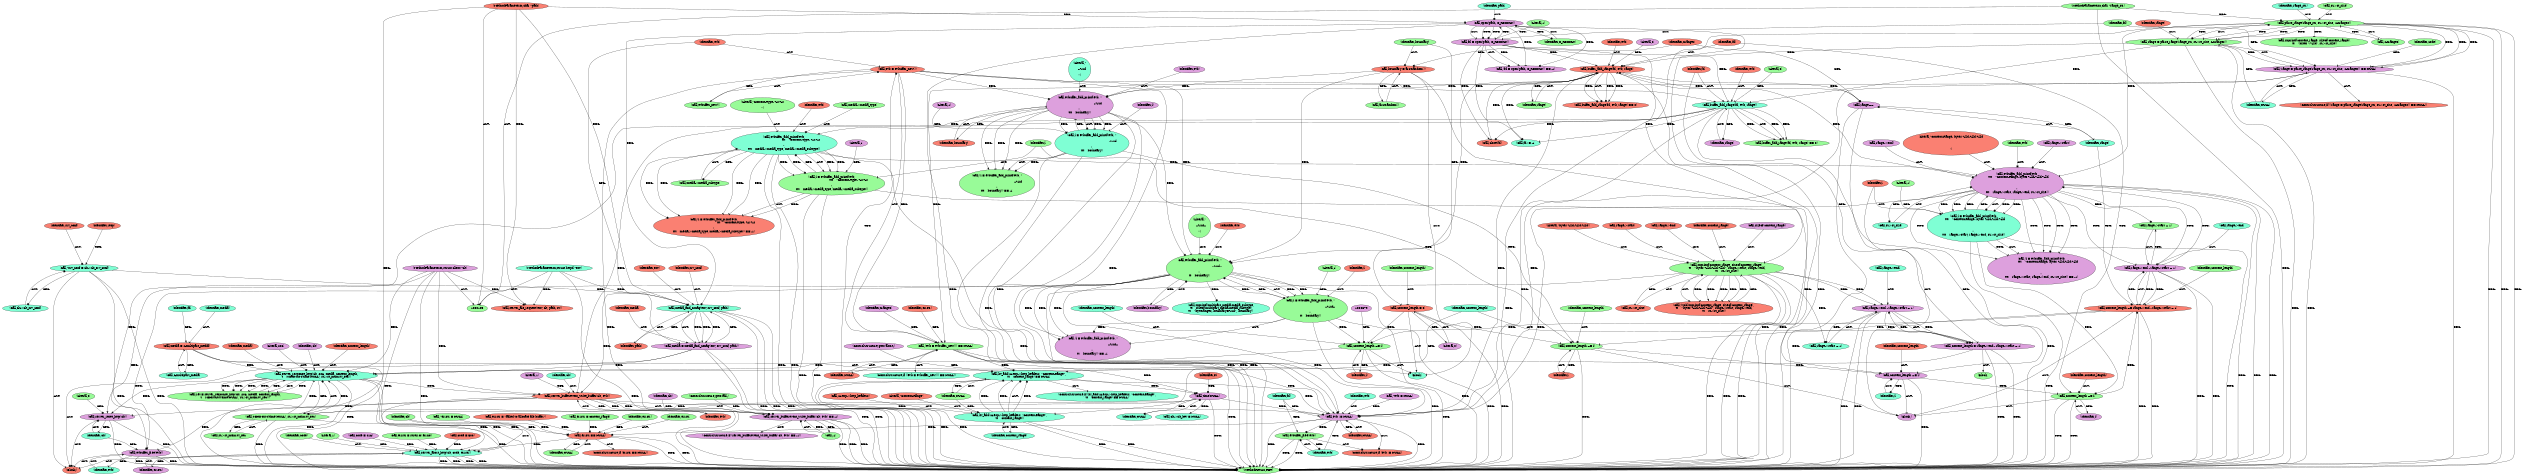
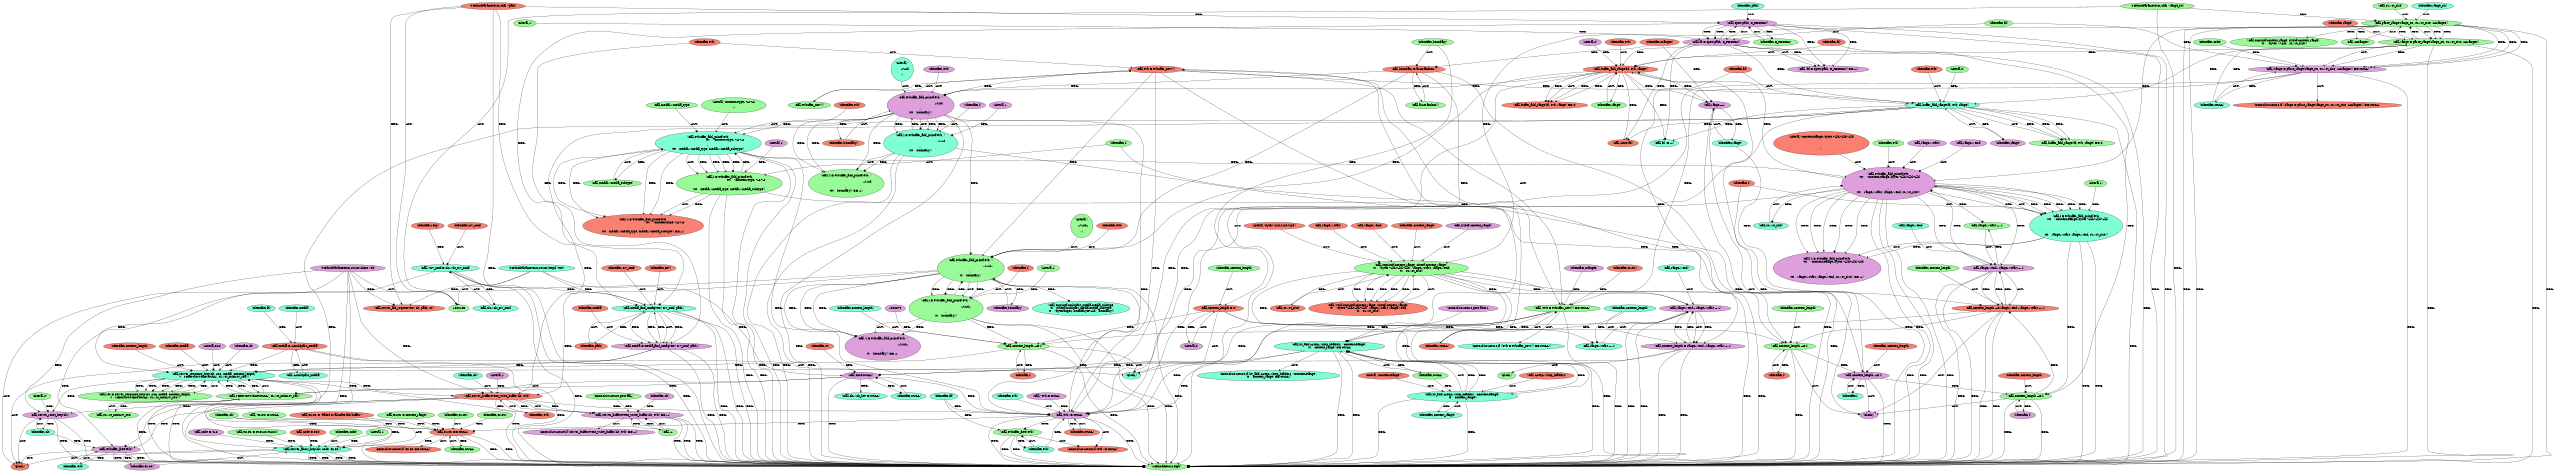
(694, 454) -> (706, 299)
